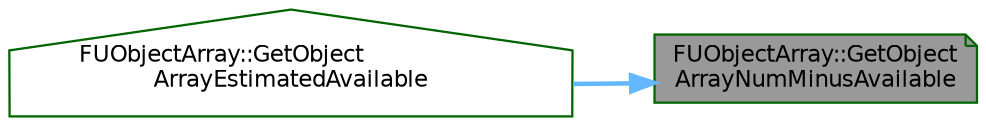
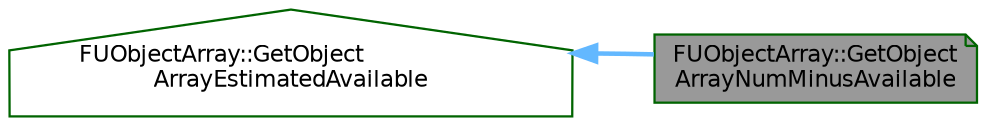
(602, 84) -> (625, 54)
